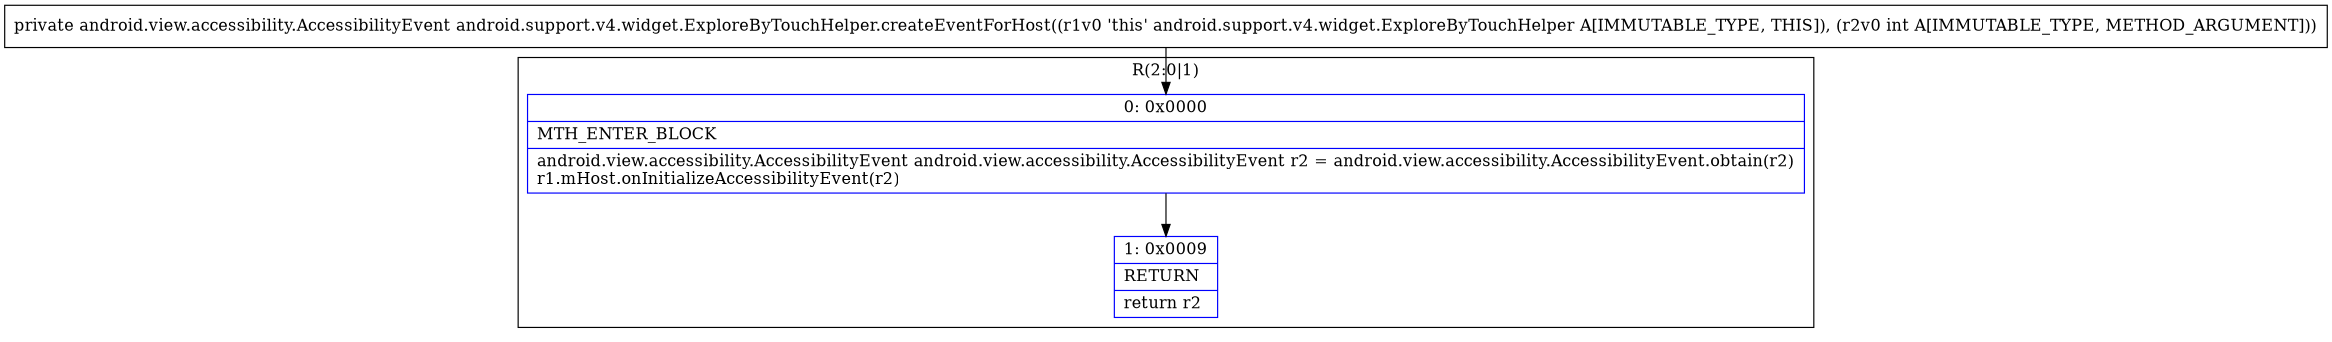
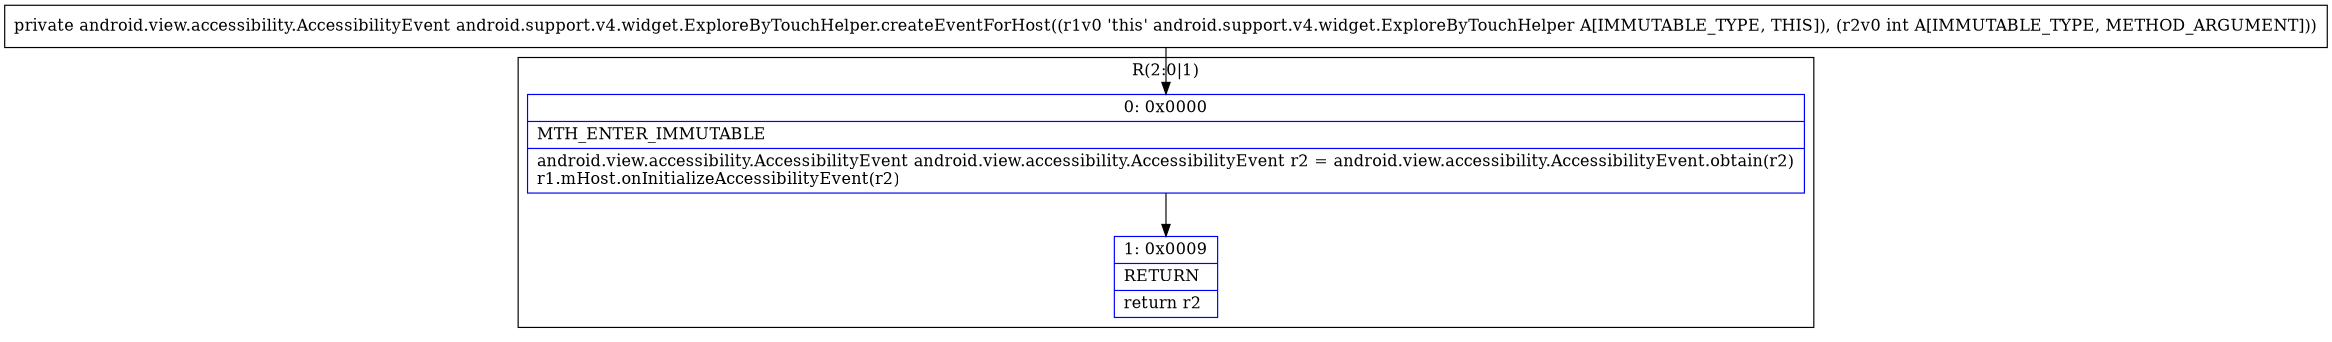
(627, 134) -> (652, 134)
